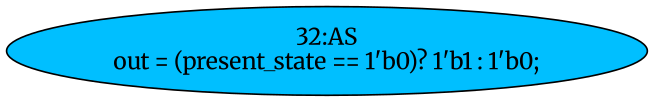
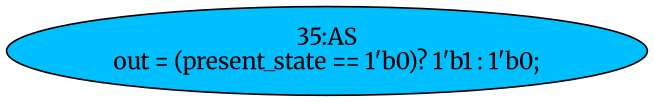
(327, 51) -> (327, 51)
